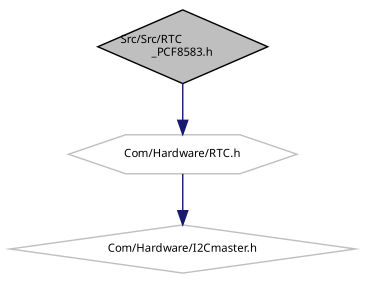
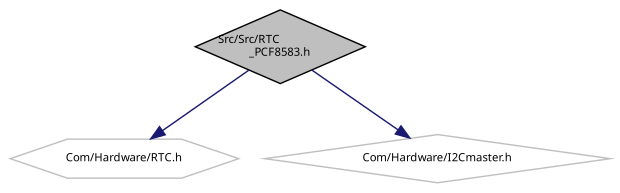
(183, 192) -> (355, 100)
